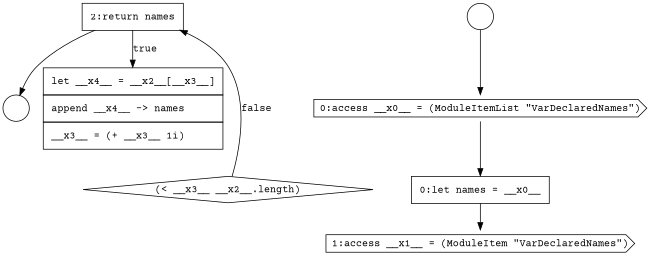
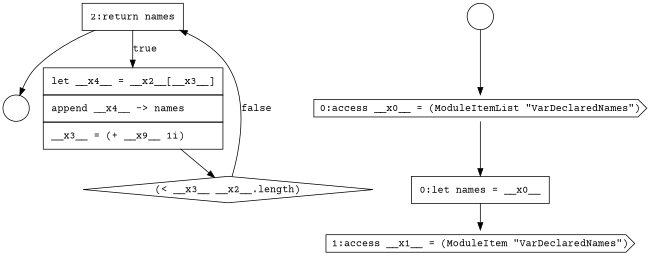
(118, 135) -> (118, 135)
none -> (195, 161)
